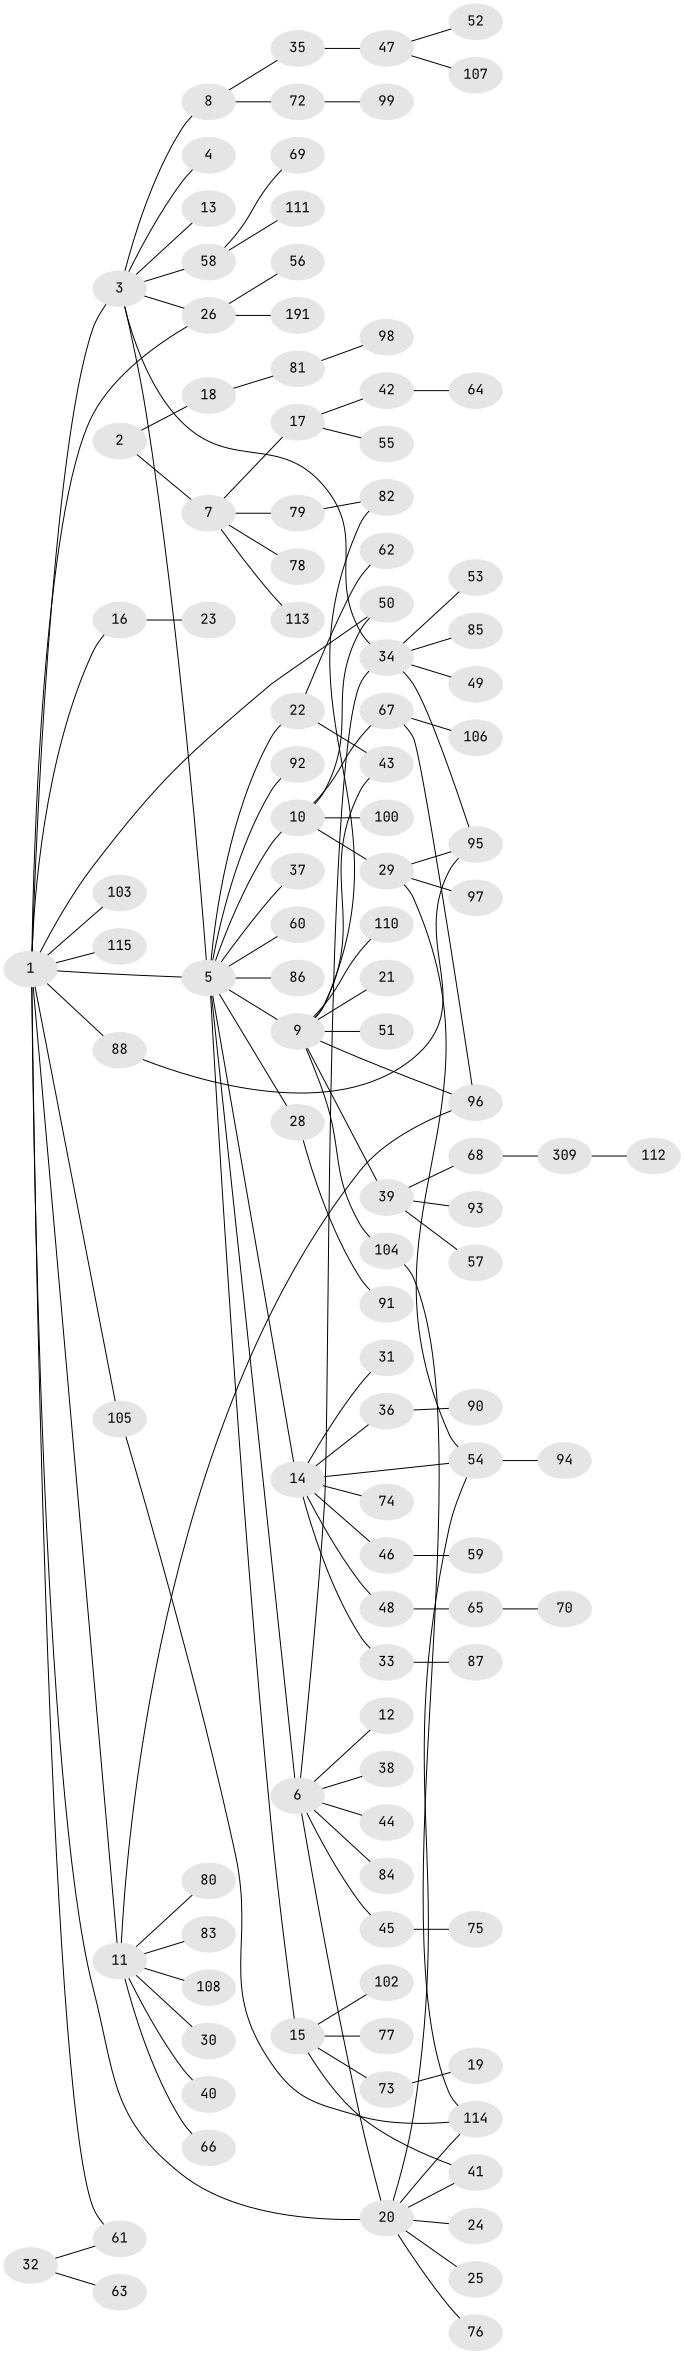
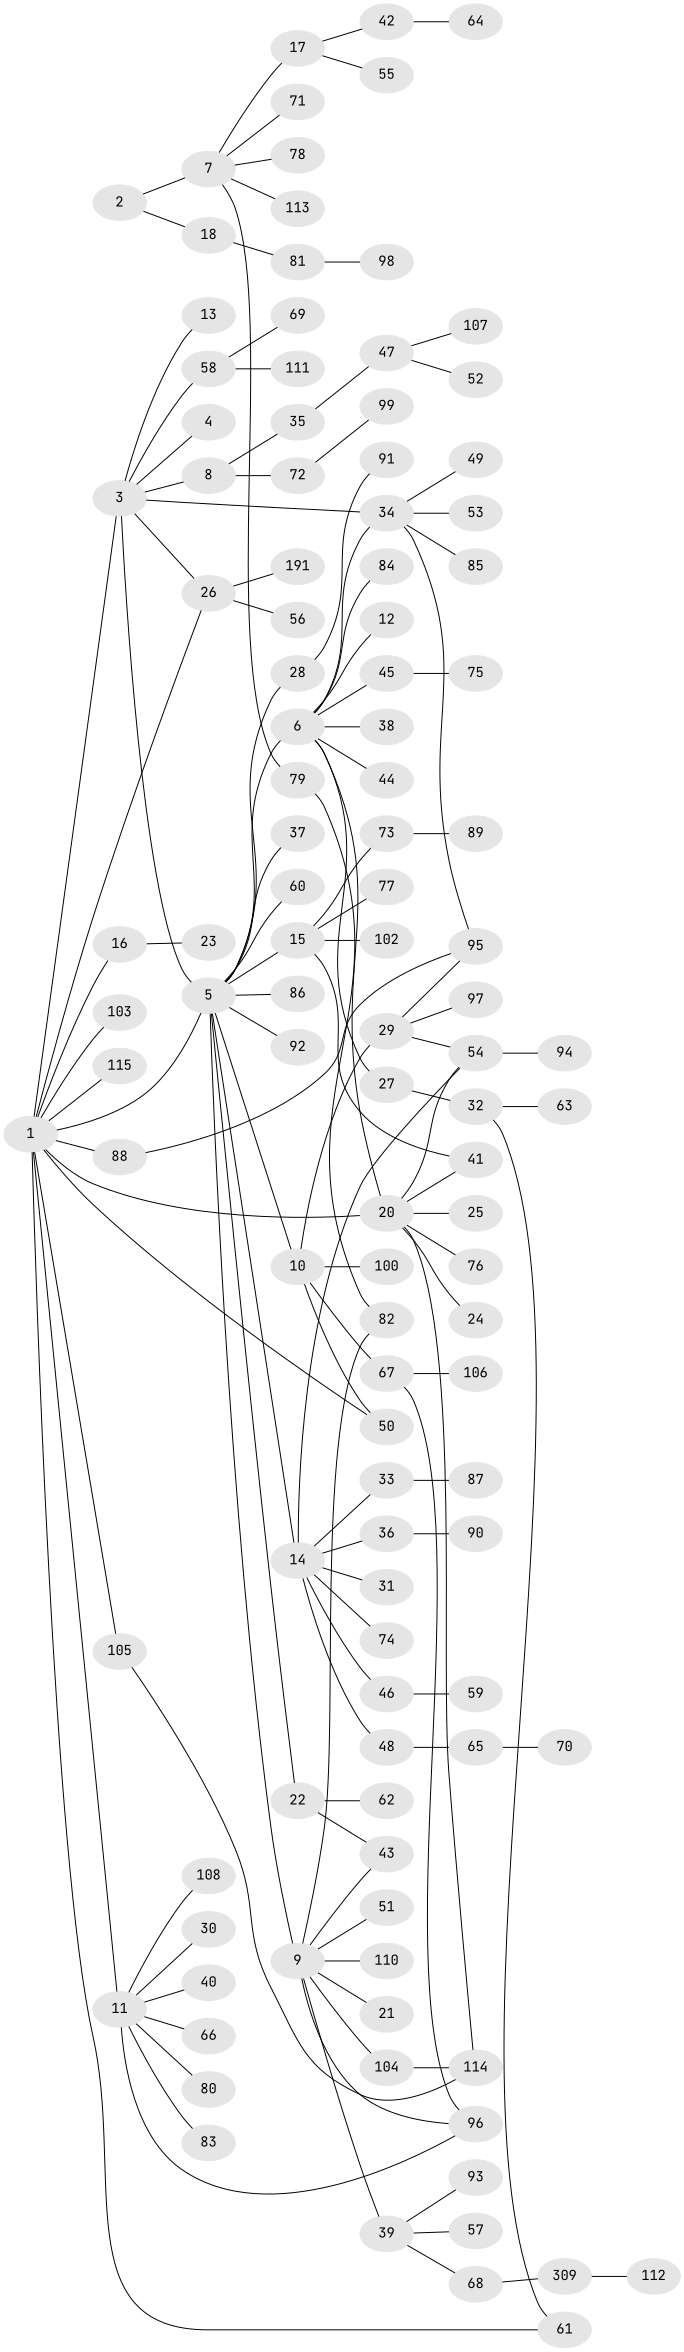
none -> (298, 102)
none -> (387, 1085)
(476, 2066) -> (476, 834)
